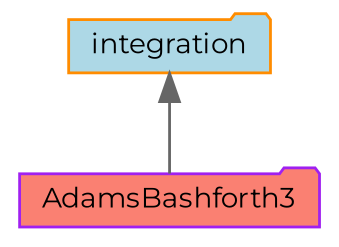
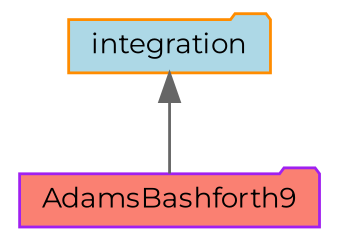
(170, 200) -> (170, 200)
